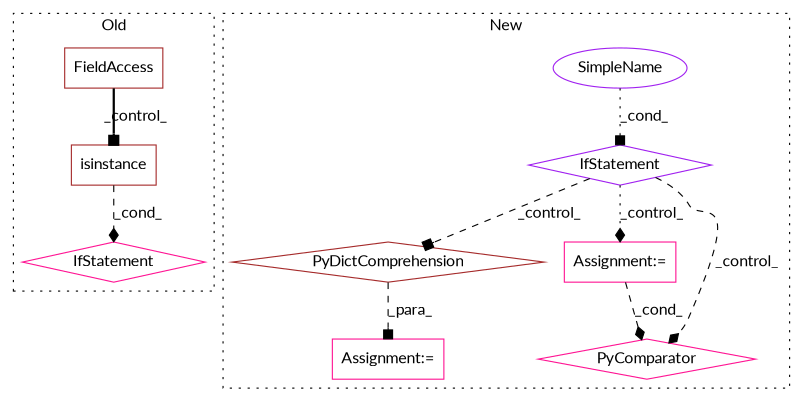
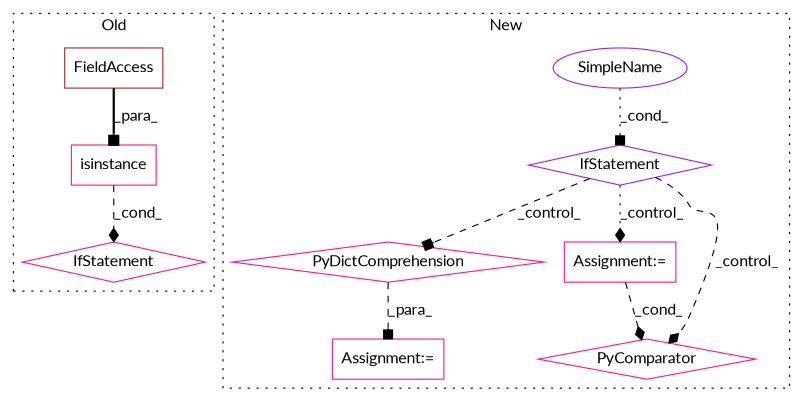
(136, 117) -> (136, 117)
(114, 165) -> (114, 165)
(388, 262) -> (388, 262)
